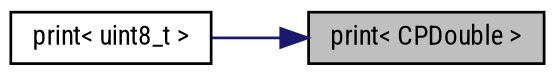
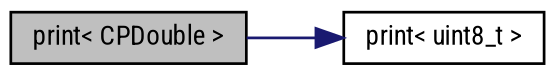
(246, 38) -> (281, 38)
